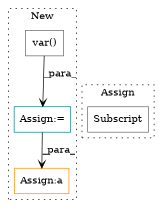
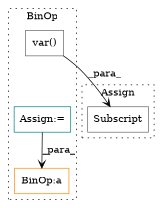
(42, 17) -> (42, 17)
(44, 78) -> (87, 76)
(42, 181) -> (42, 181)
